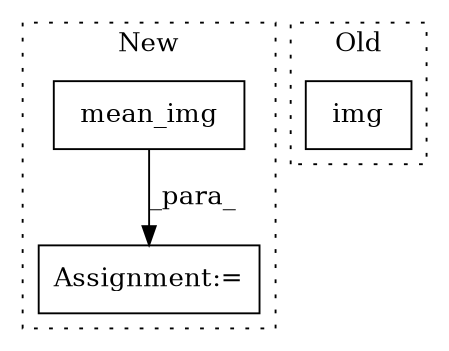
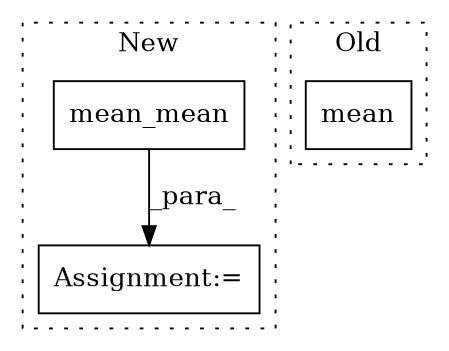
(149, 115) -> (149, 115)
(359, 115) -> (359, 115)
